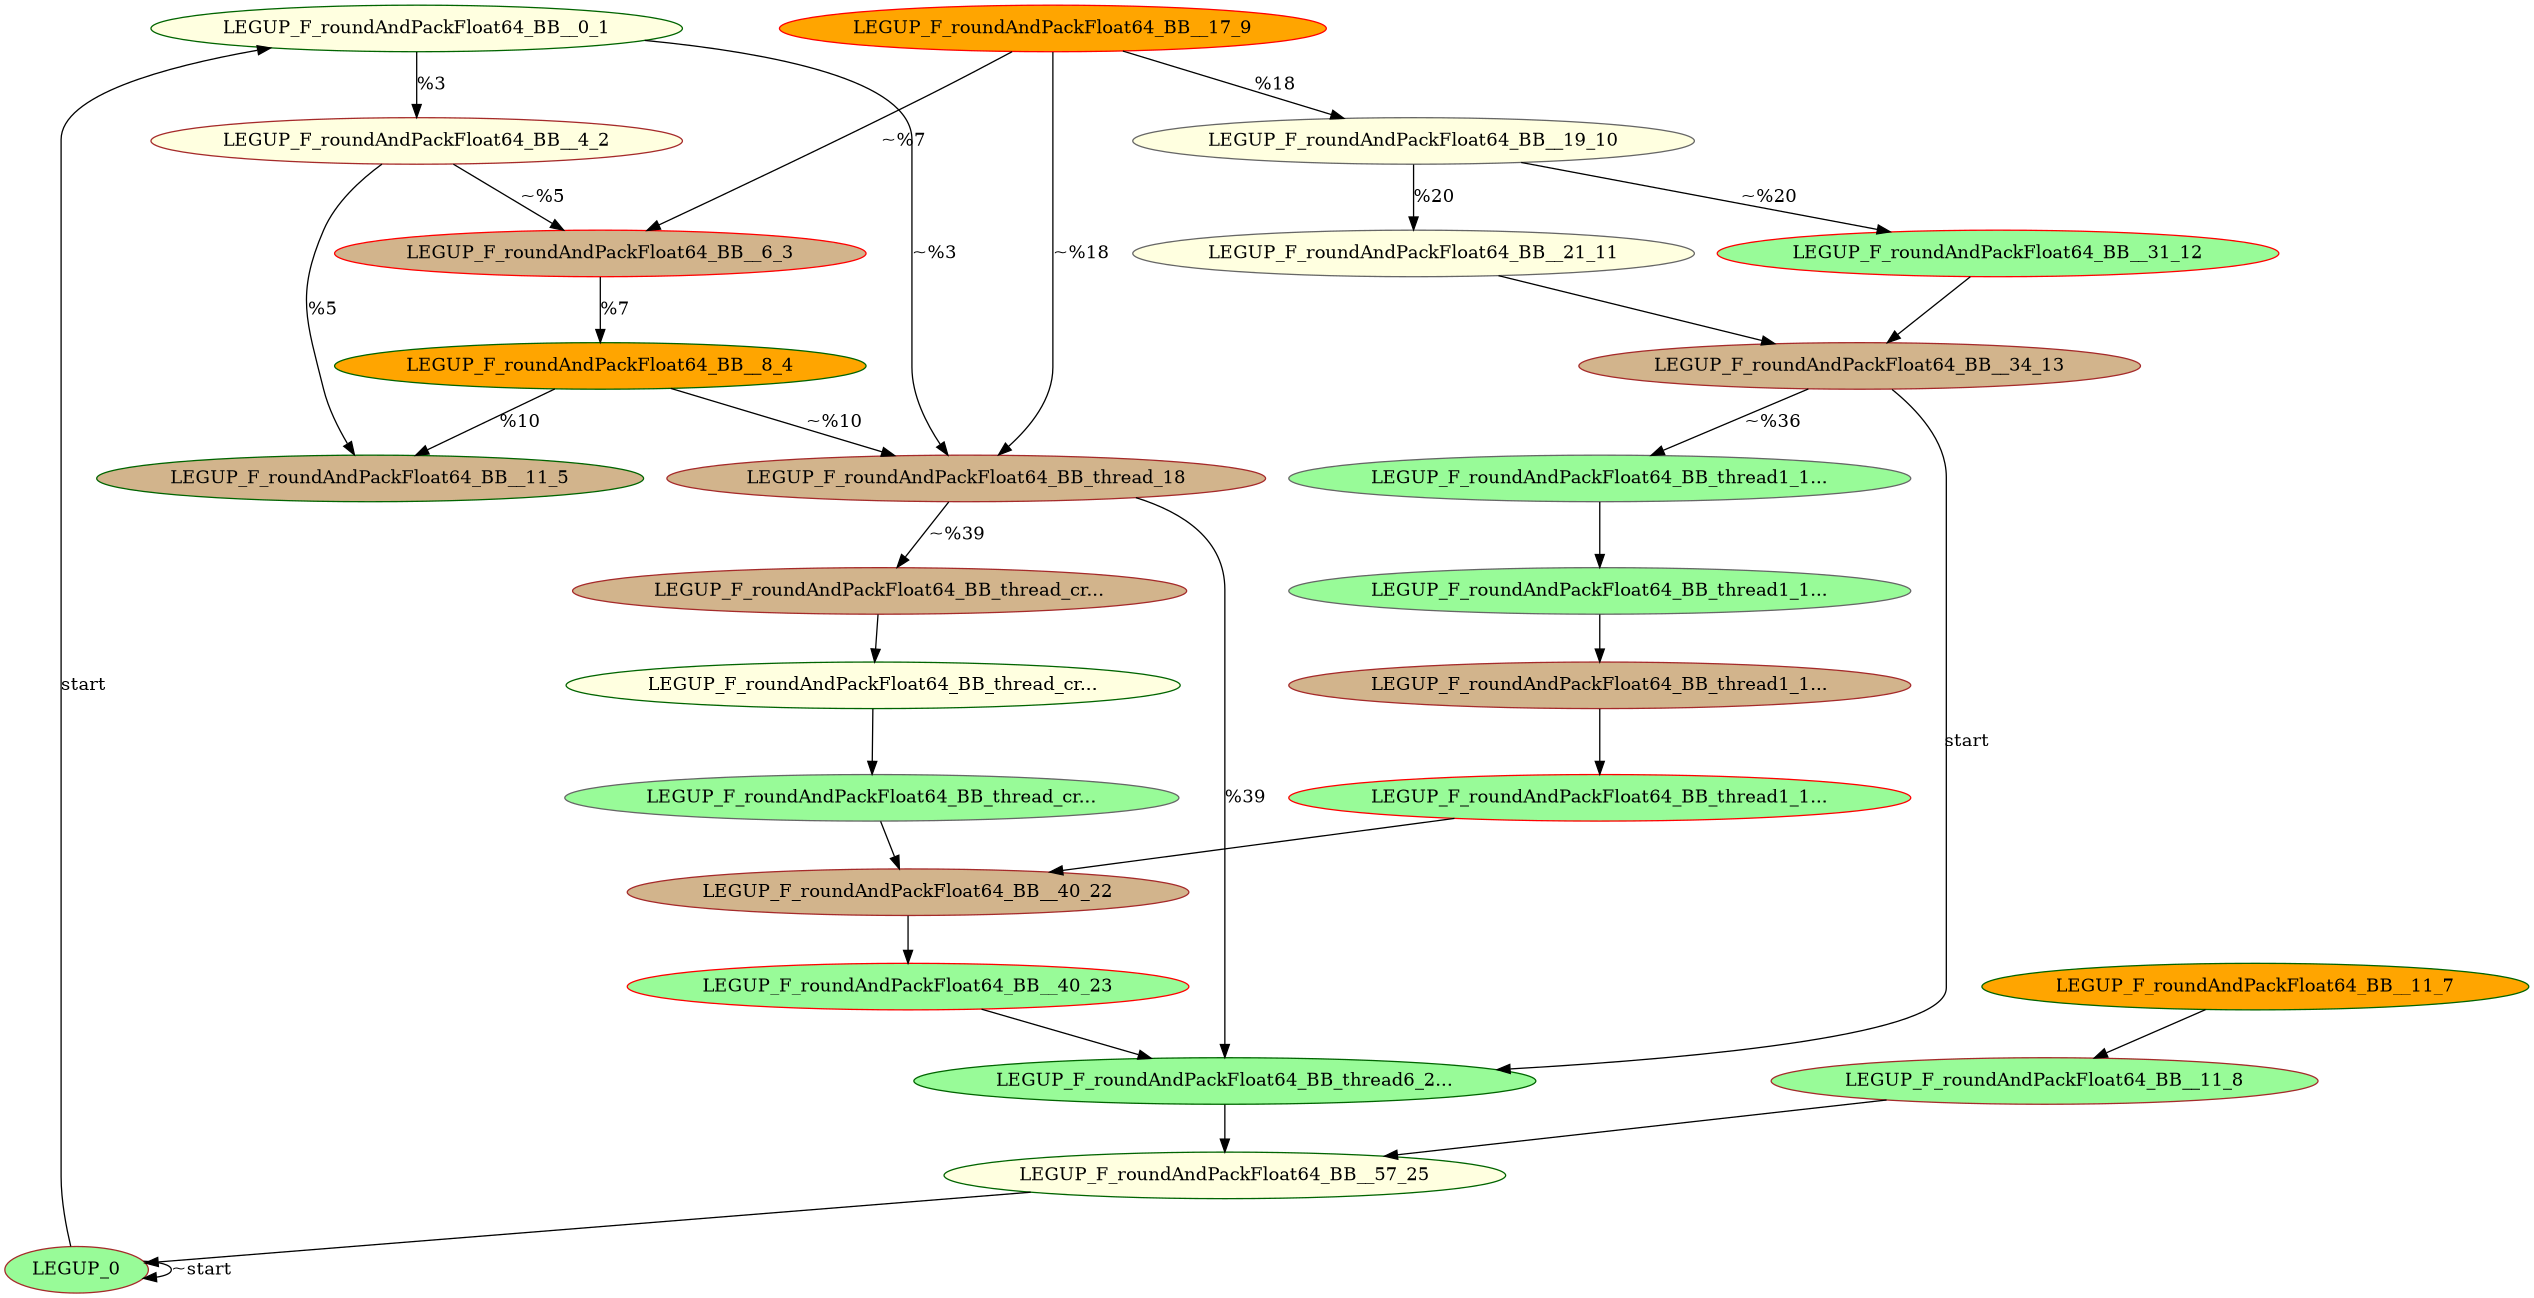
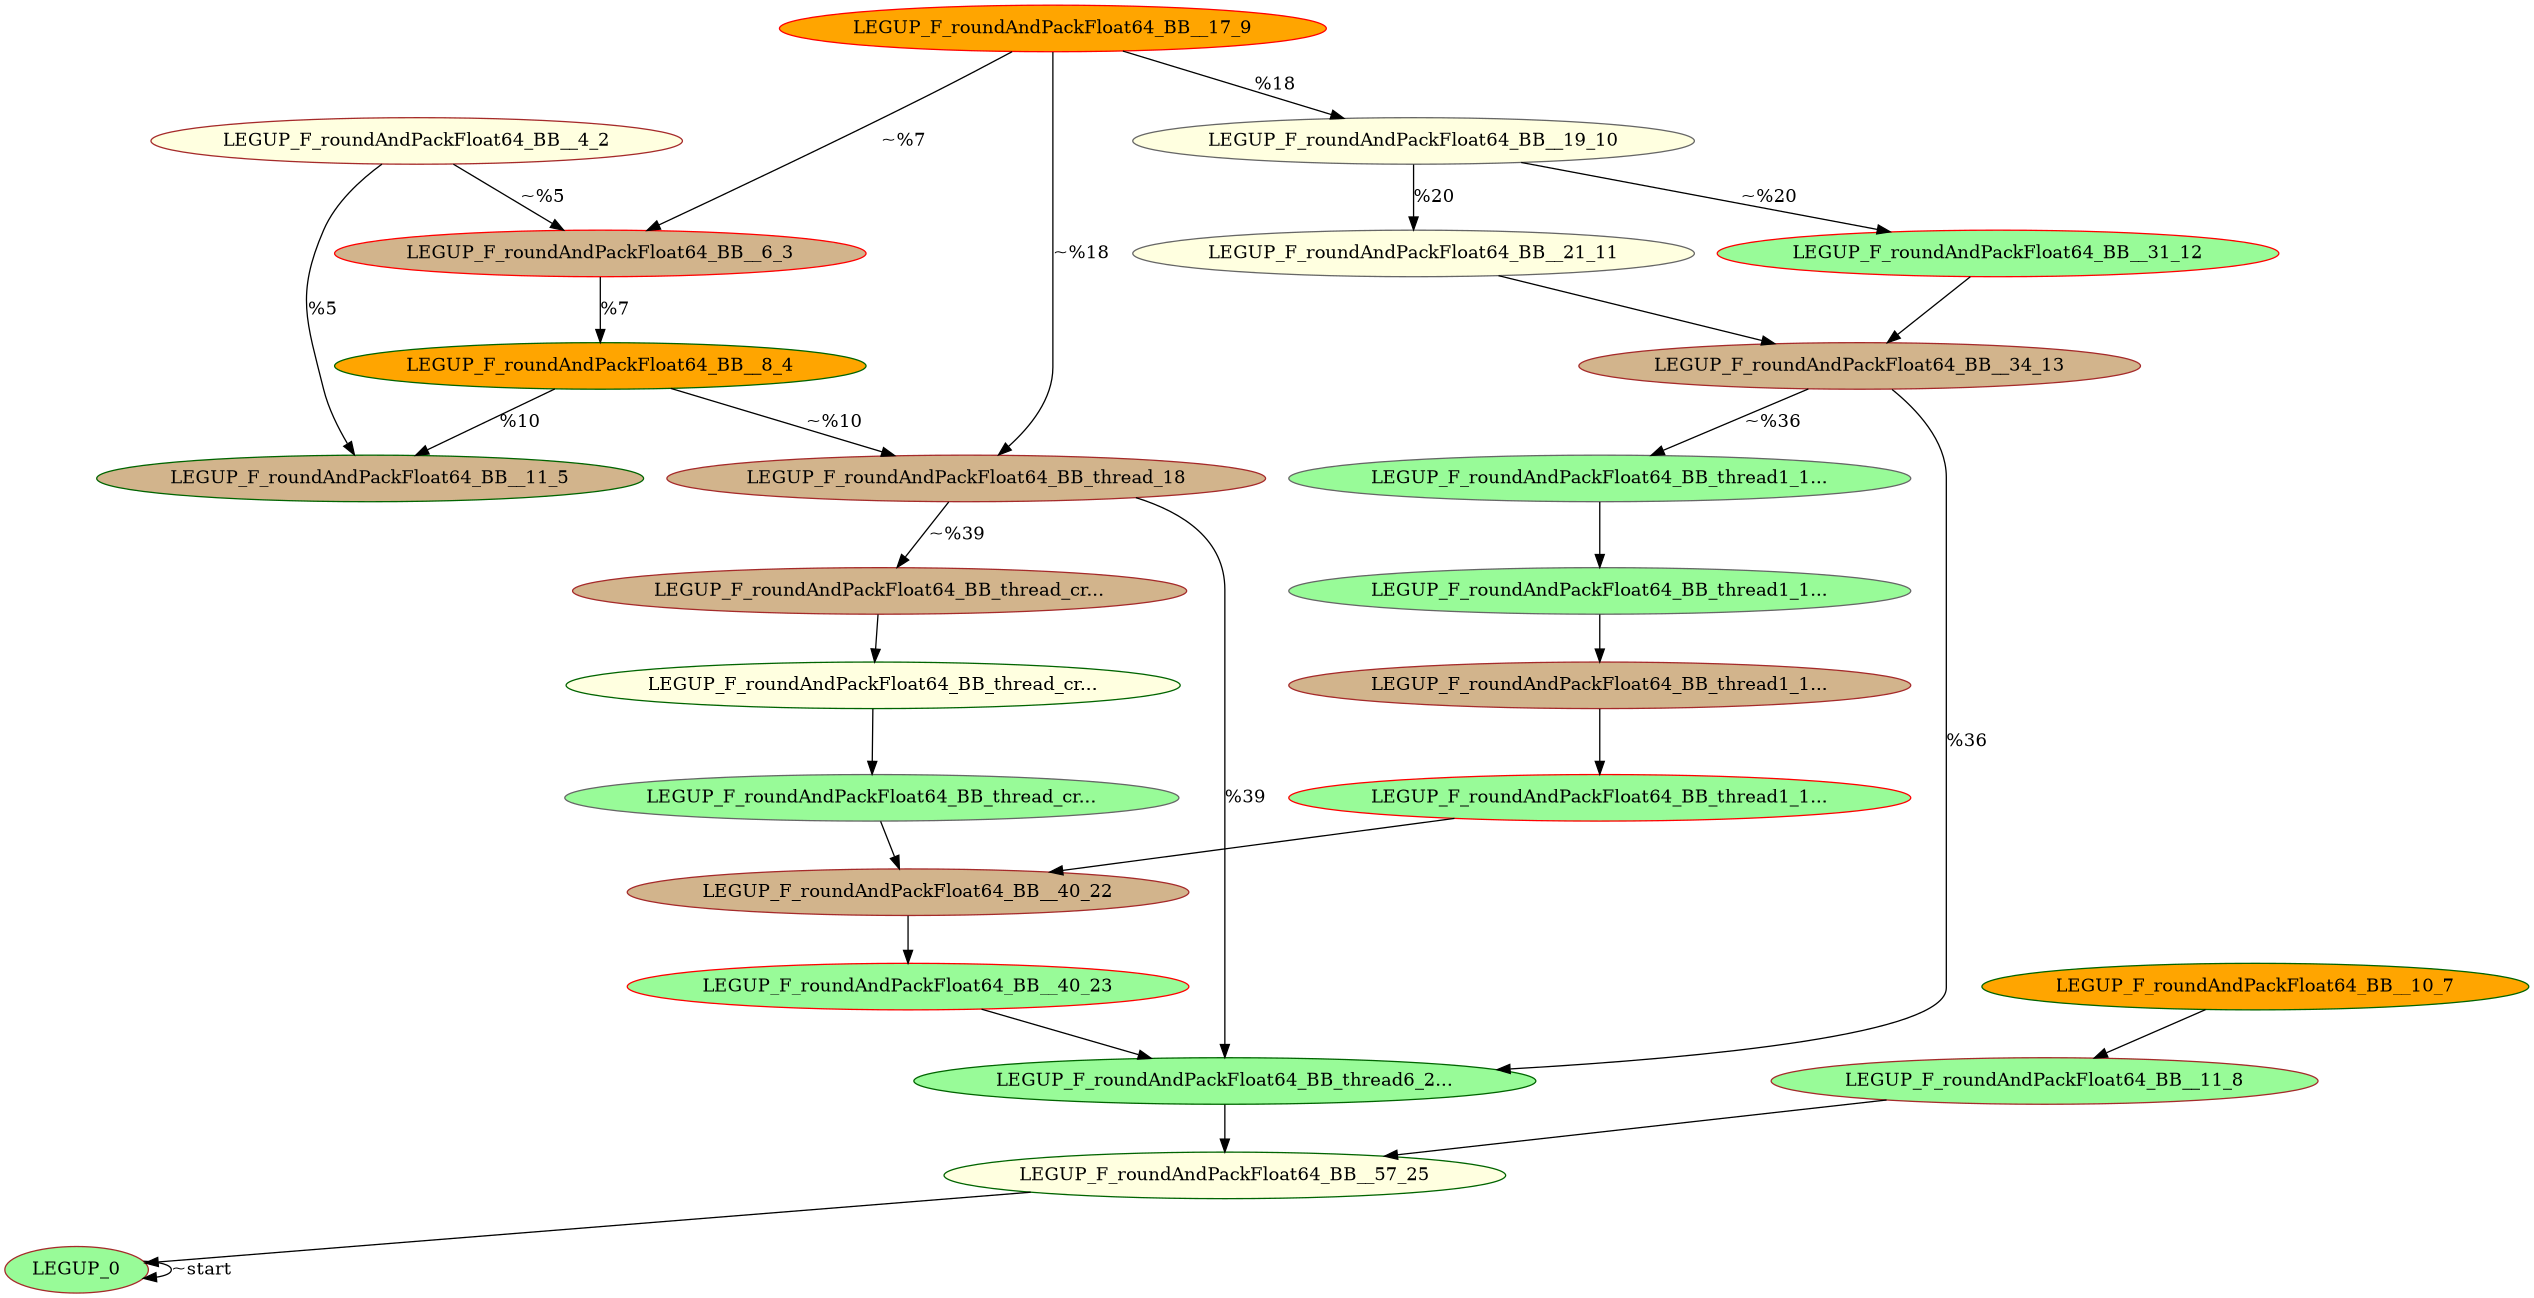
(417, 28) -> none
(1967, 742) -> (1967, 742)
(2255, 987) -> (2255, 987)
